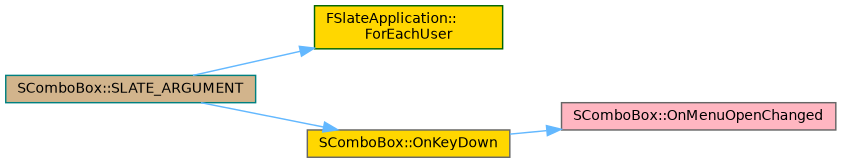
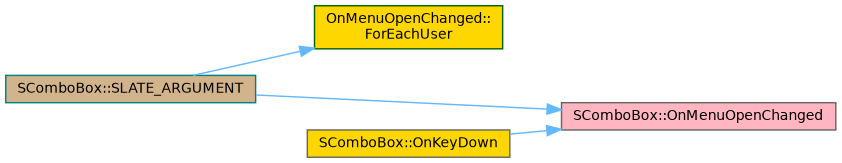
(409, 27) -> (409, 27)
(262, 115) -> (402, 102)
